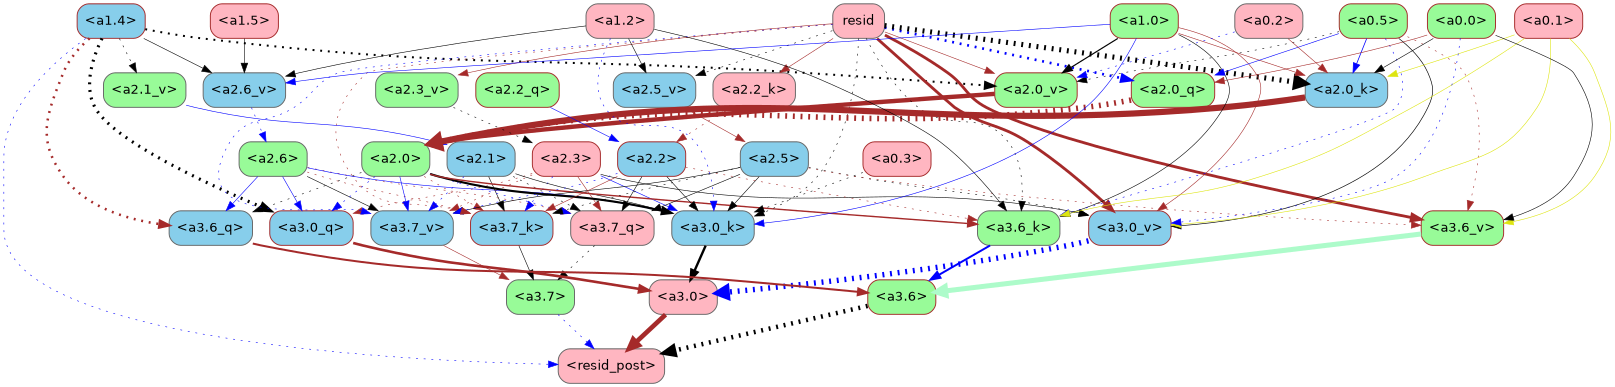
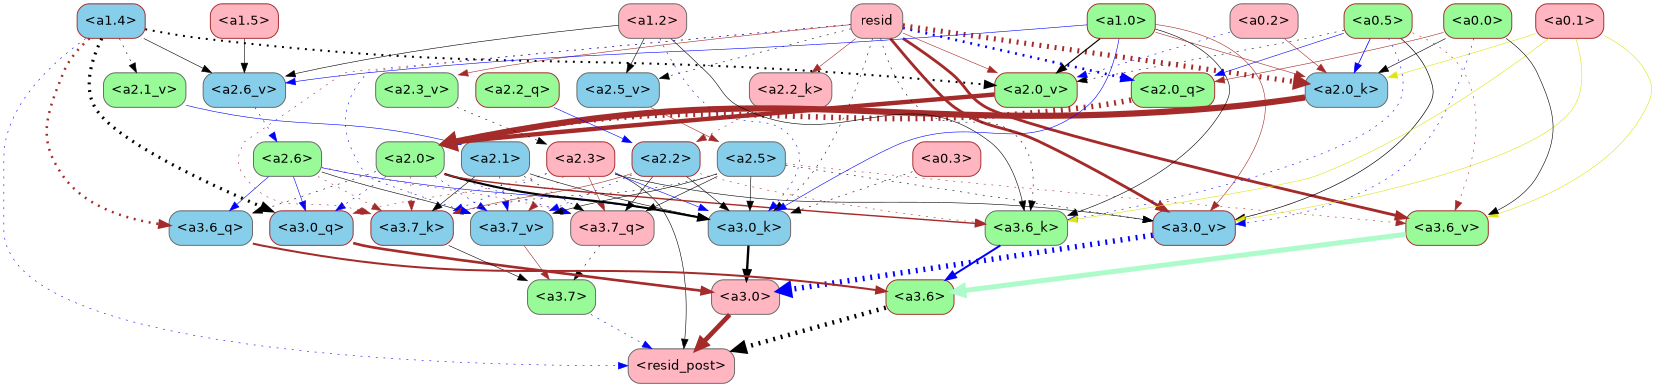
(1080, 52) -> (1099, 54)
(403, 189) -> (457, 191)
none -> (677, 243)
